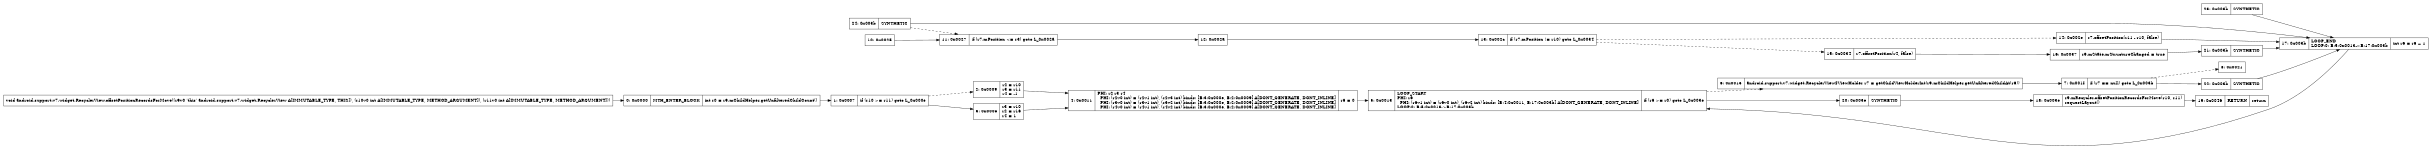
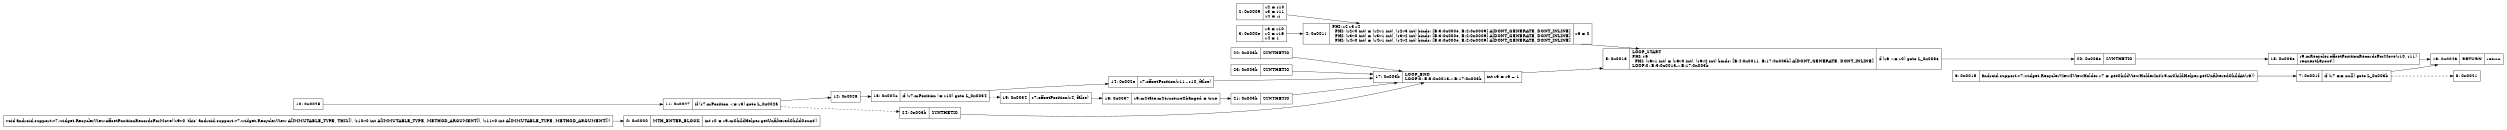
(933, 31) -> (839, 109)
(1825, 39) -> (1047, 87)
(2177, 84) -> (2413, 69)
(1733, 90) -> none
(880, 101) -> none
